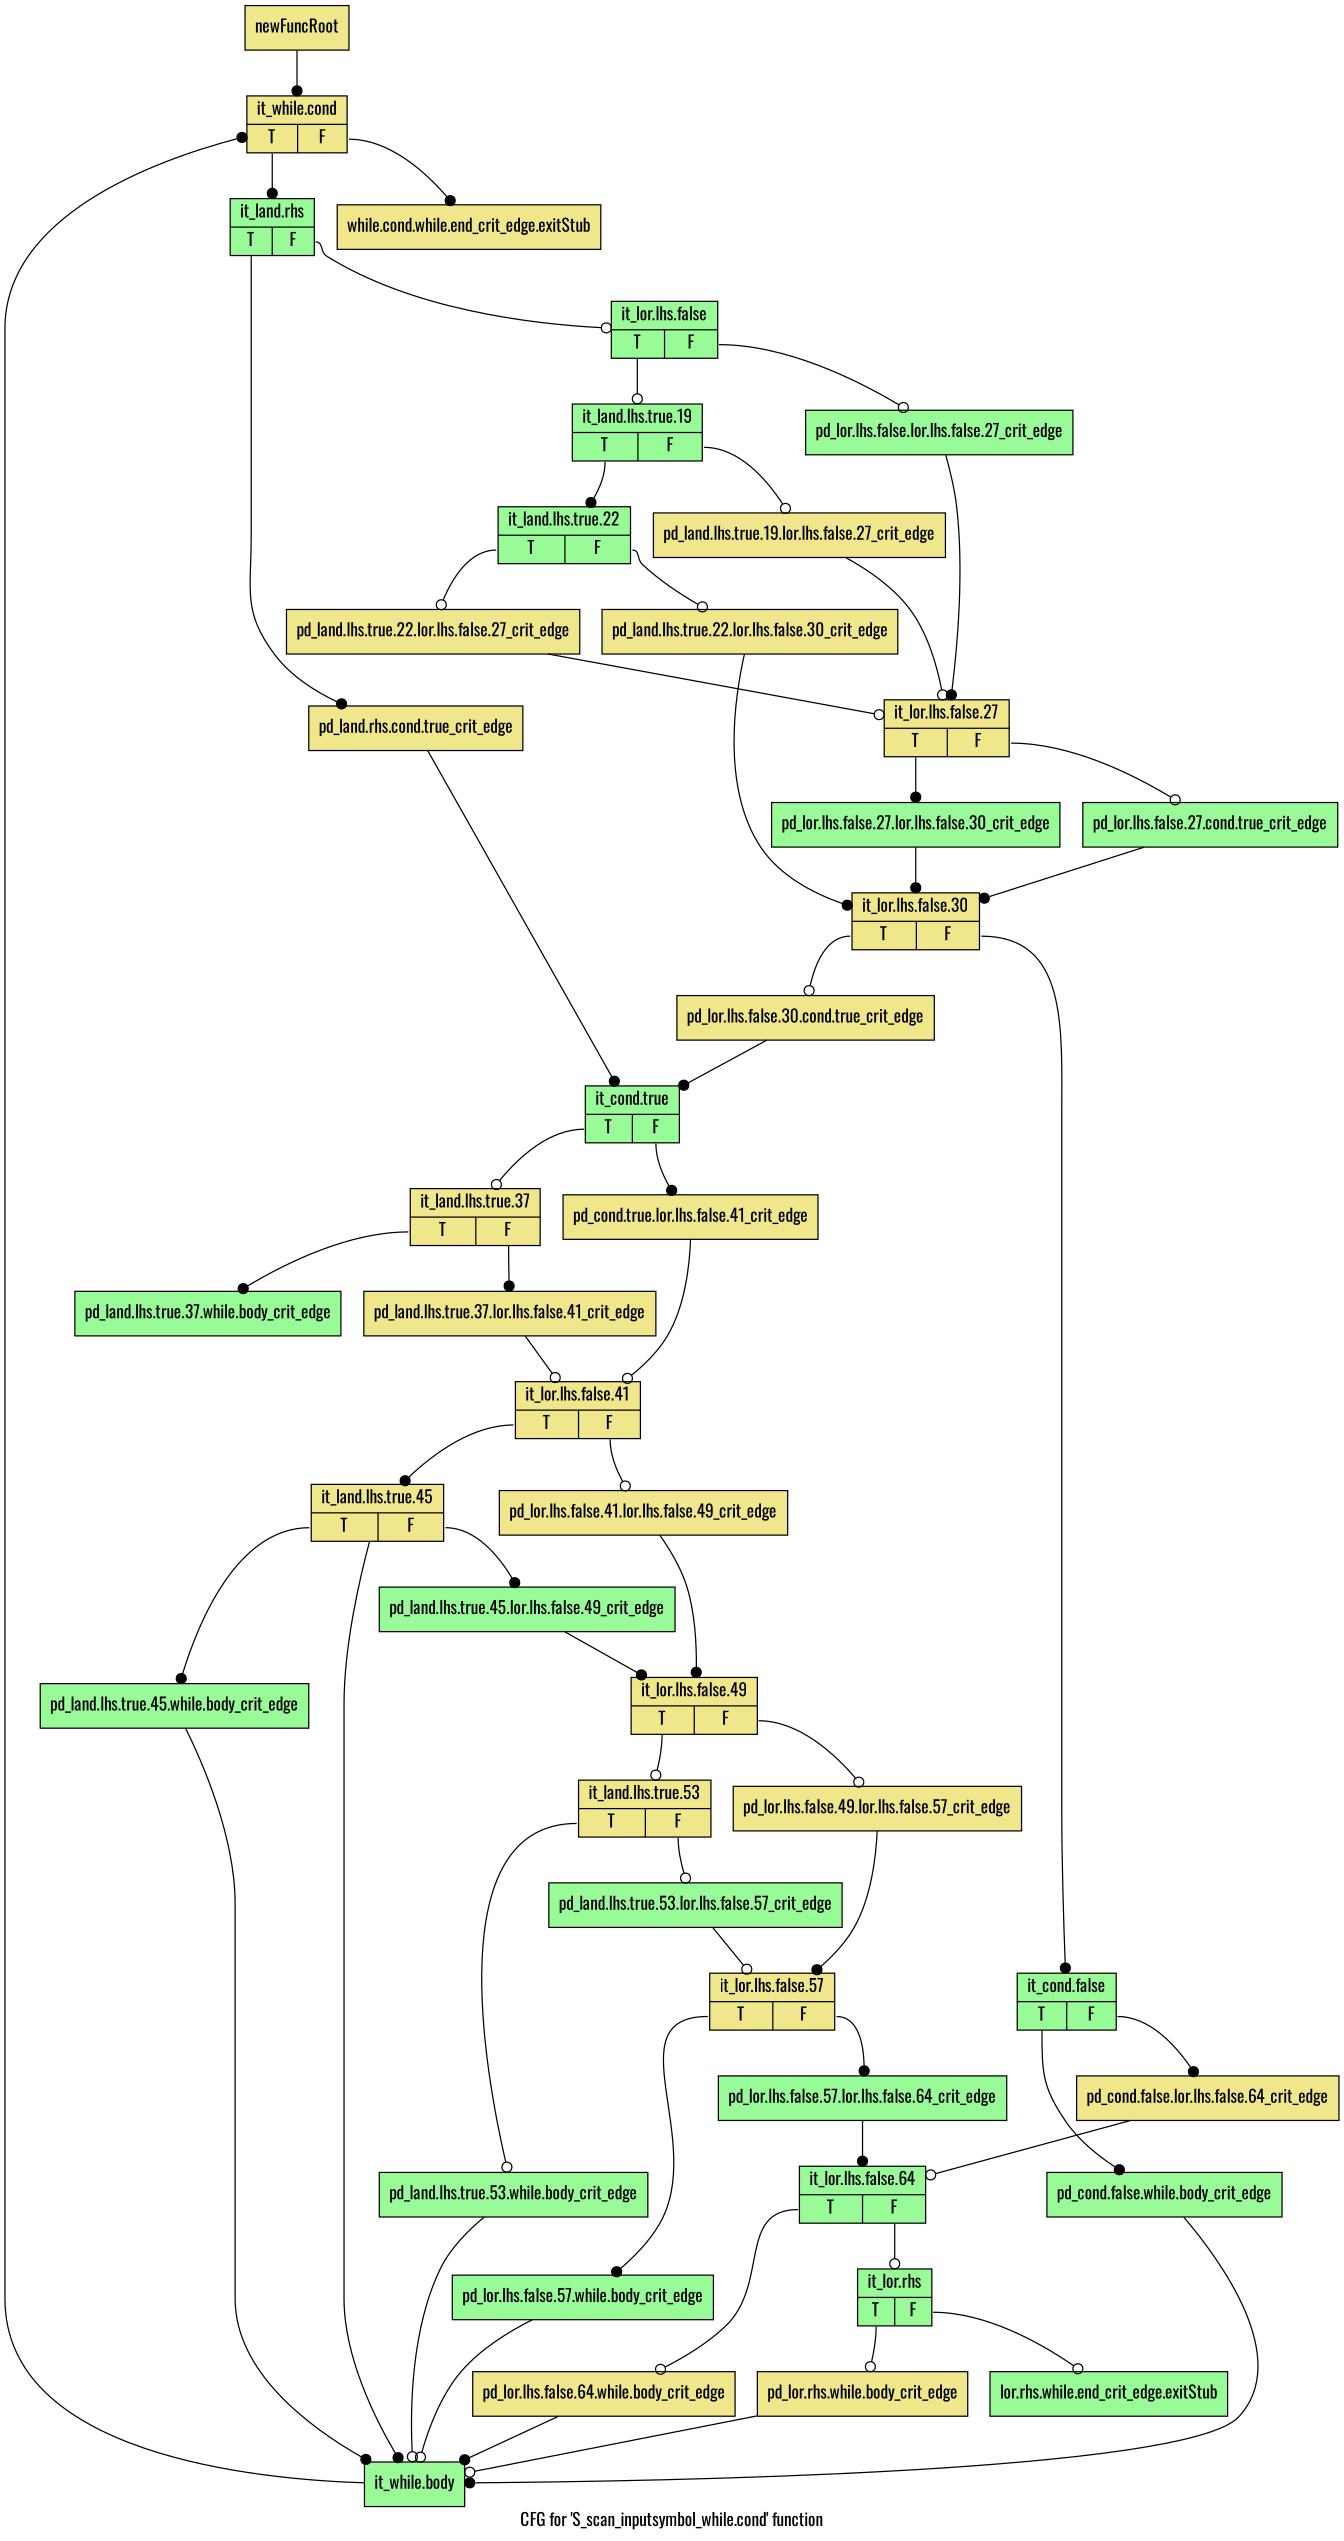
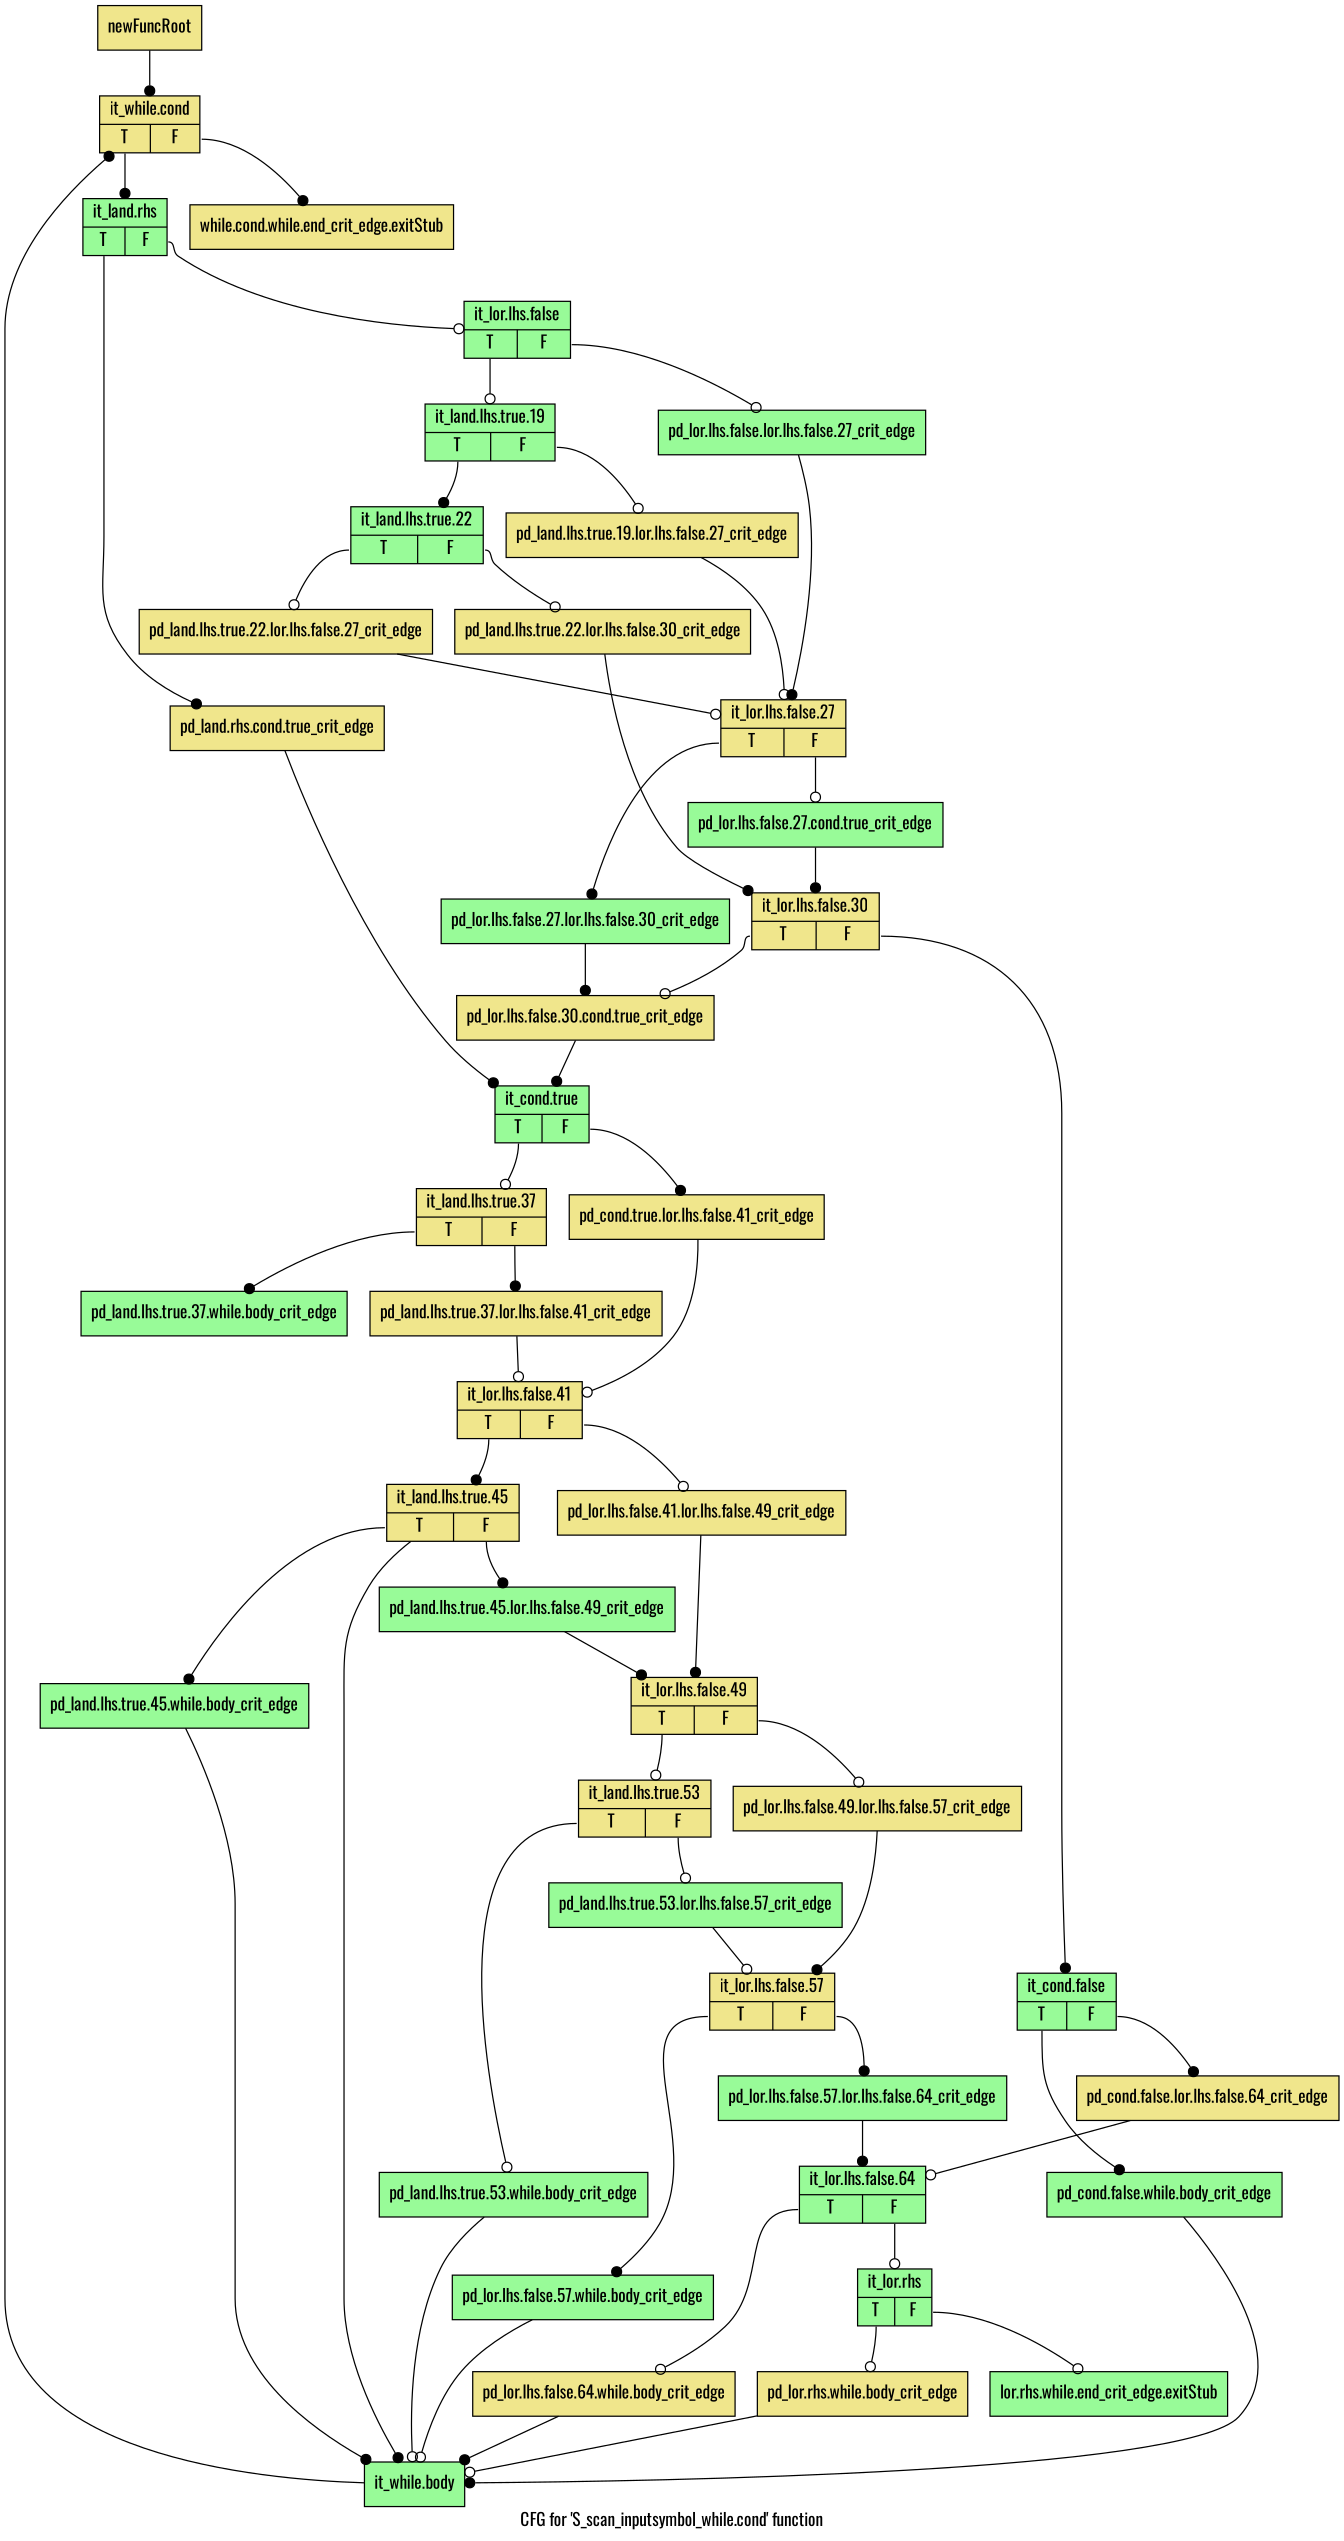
(916, 865) -> (585, 965)
